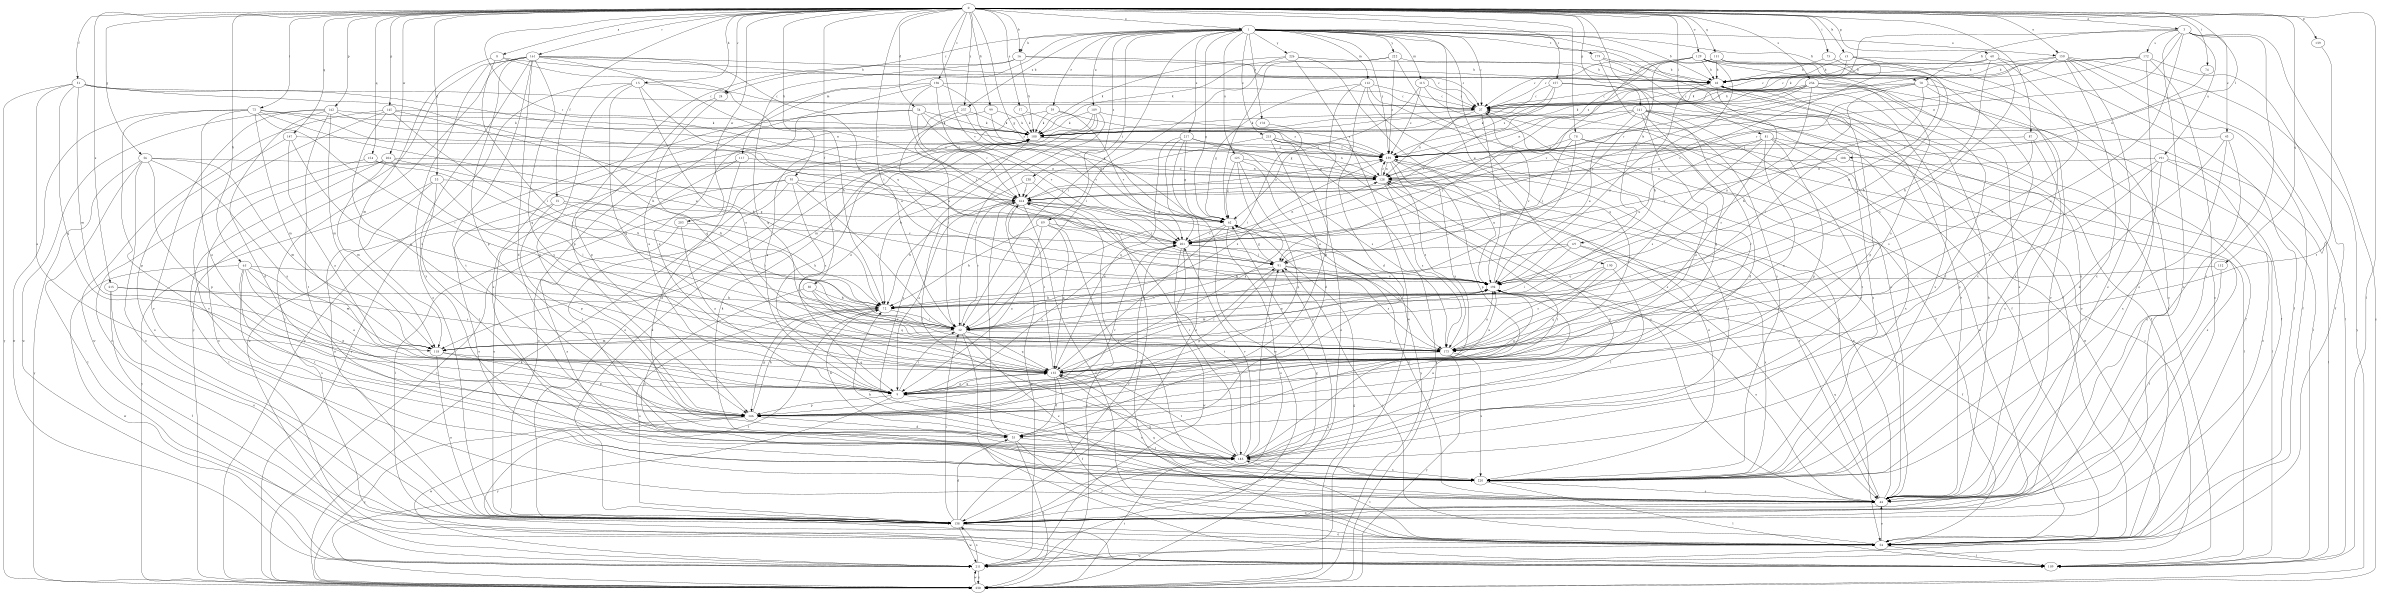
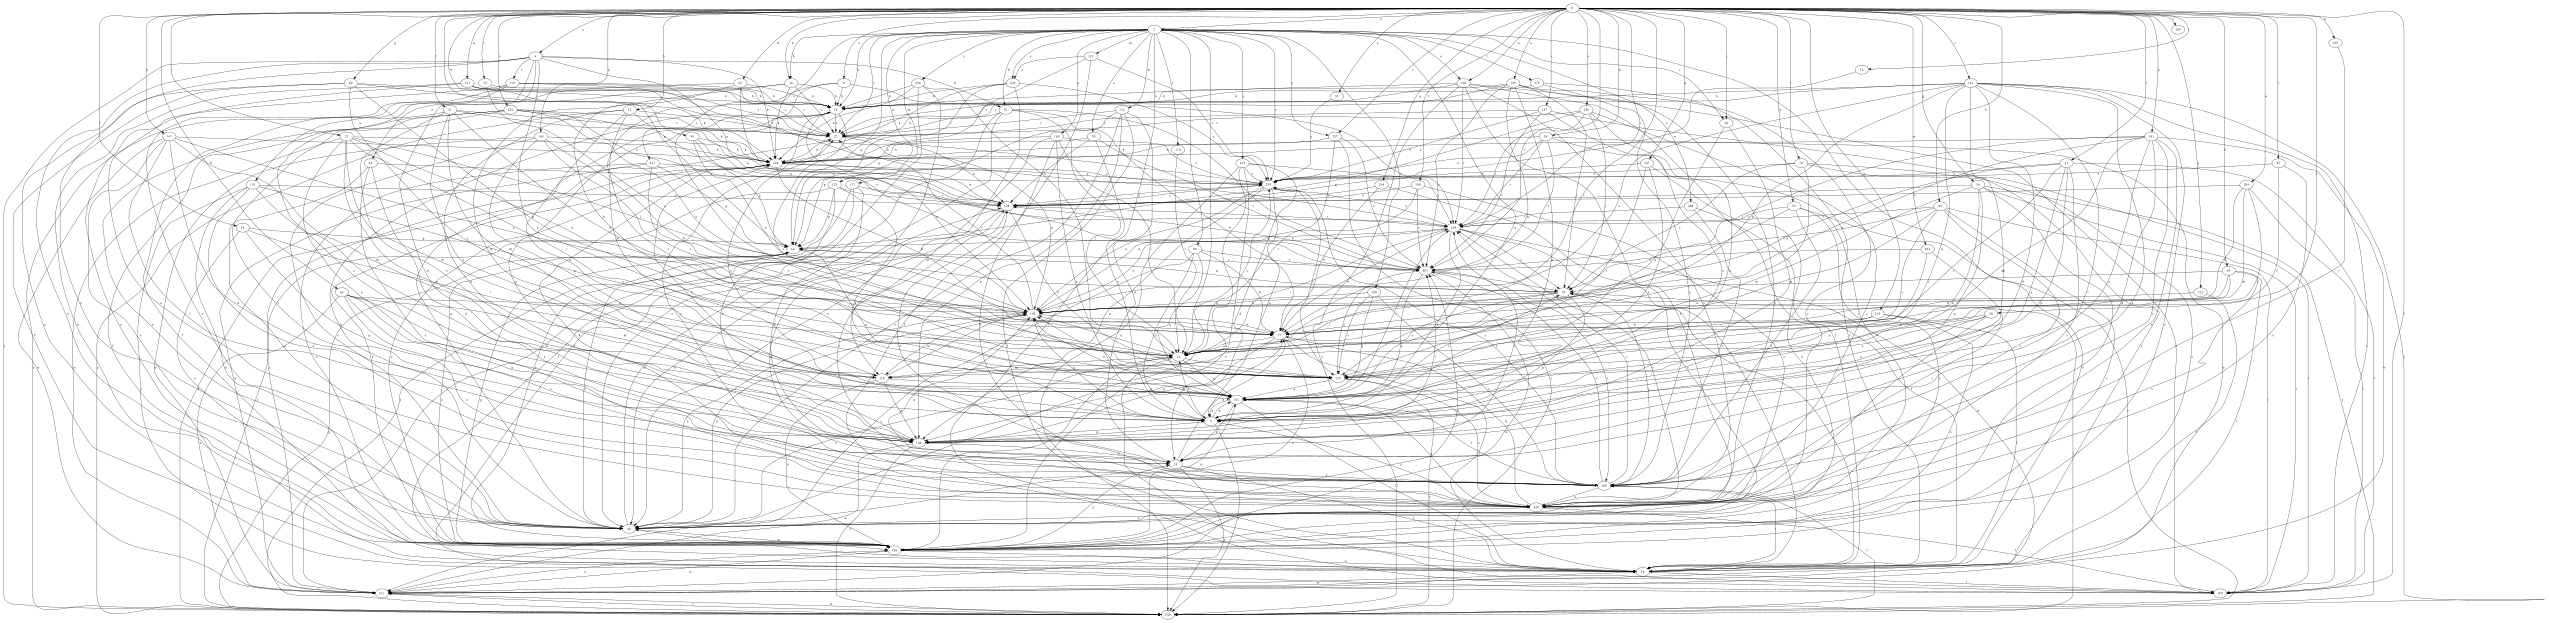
none -> (2178, 30)
(2184, 30) -> (535, 56)
(1451, 95) -> (1046, 59)
(1646, 102) -> (781, 175)
(1026, 122) -> none
(1181, 169) -> (1915, 195)
(1860, 219) -> (322, 246)
none -> (1279, 235)
(1134, 246) -> none
(1751, 382) -> (1680, 244)
(1086, 419) -> (846, 450)
(2104, 453) -> (2043, 547)
(421, 477) -> (197, 467)
(958, 481) -> (1094, 507)
